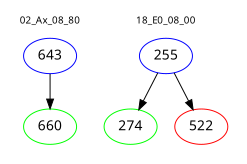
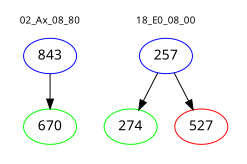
(50, 56) -> (50, 56)
(166, 56) -> (166, 56)
(50, 127) -> (50, 127)
(201, 127) -> (201, 127)
